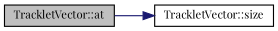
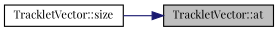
(129, 16) -> (138, 16)
